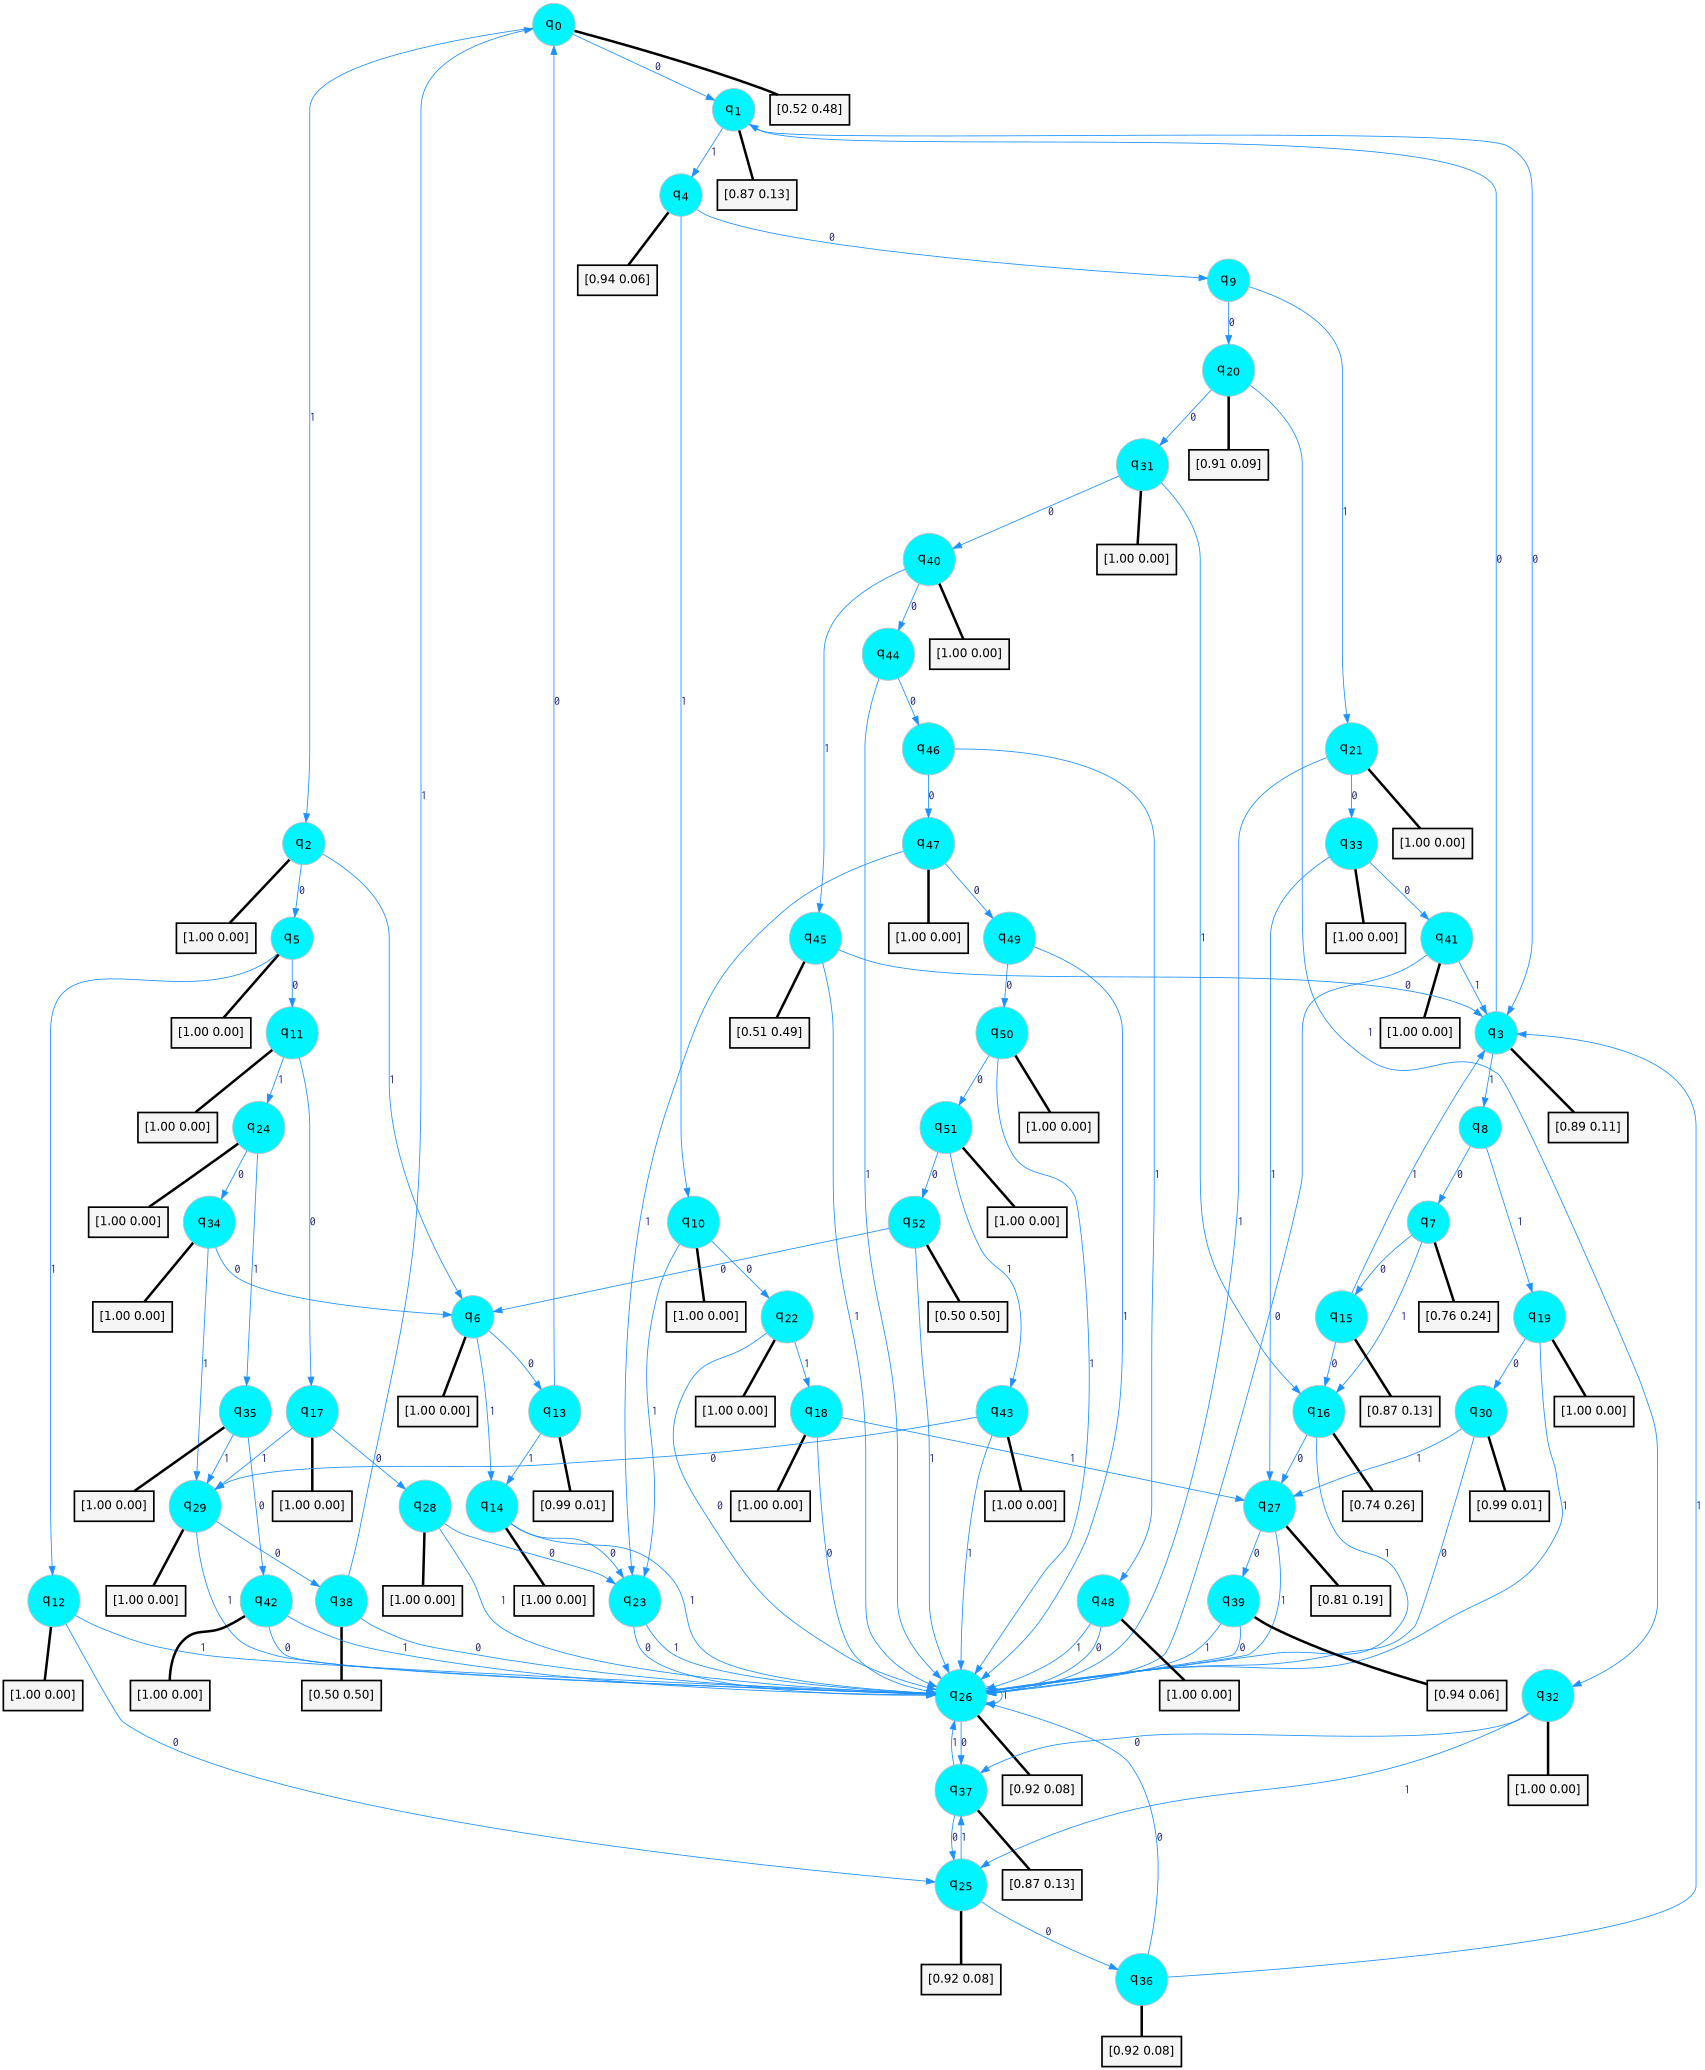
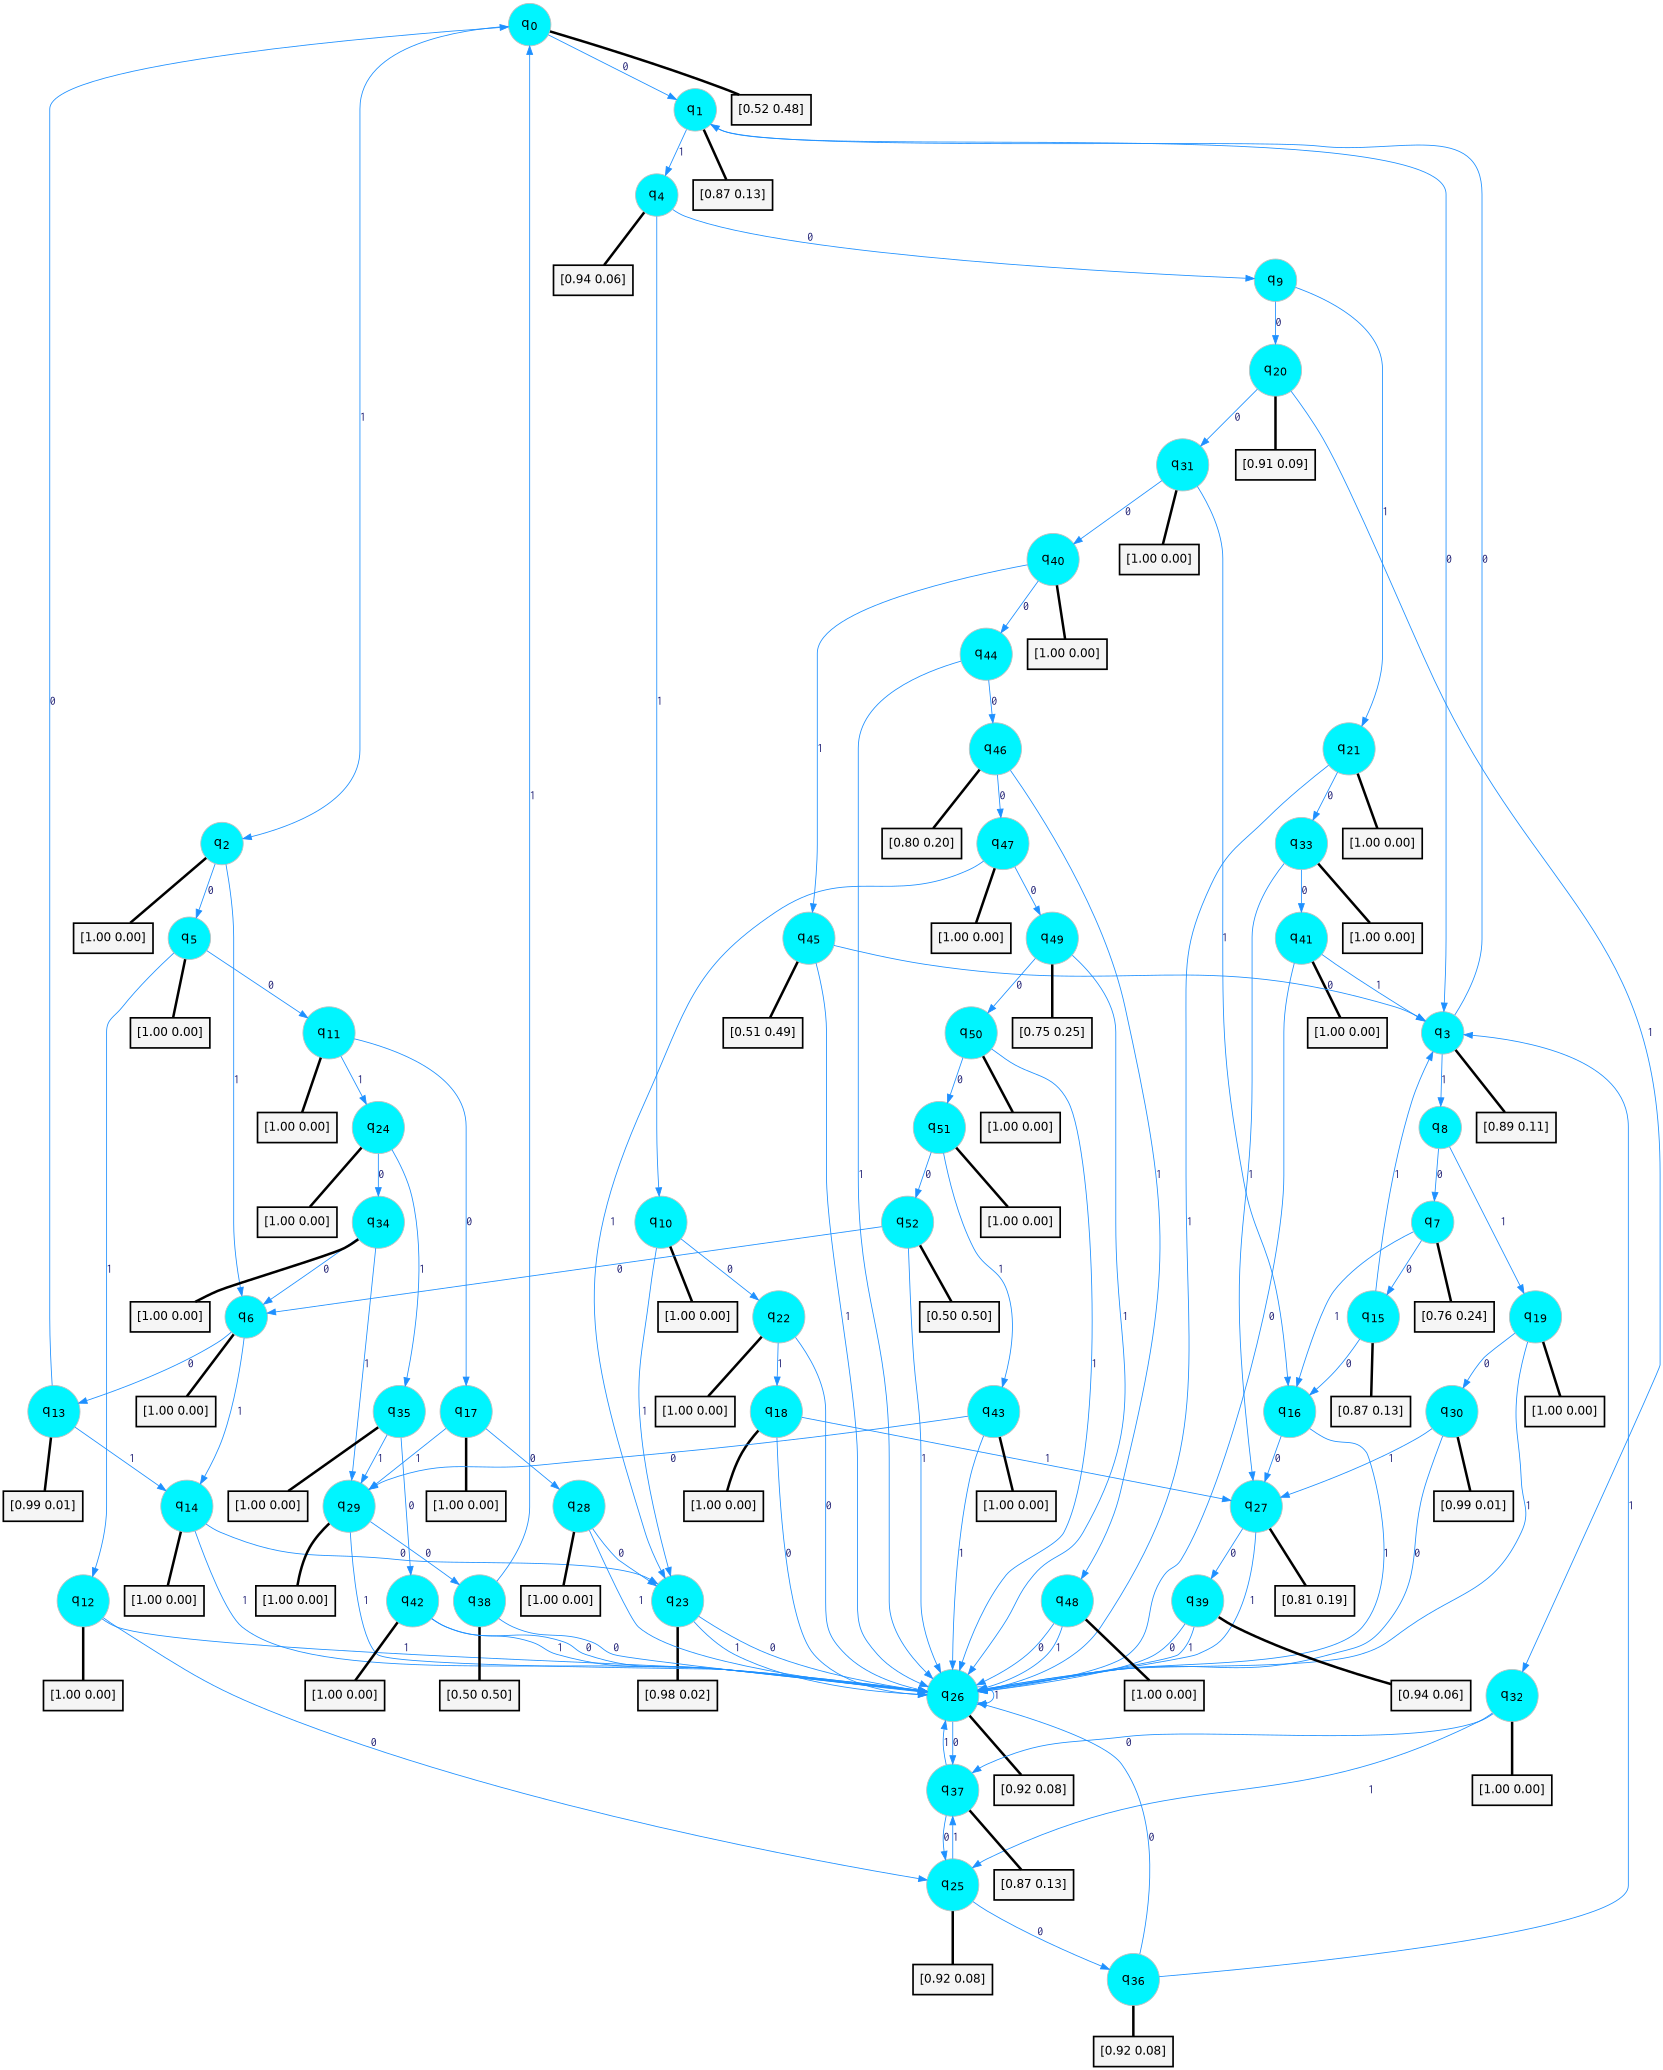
none -> (922, 844)
none -> (1052, 1033)
(1383, 1506) -> none
none -> (678, 1696)
